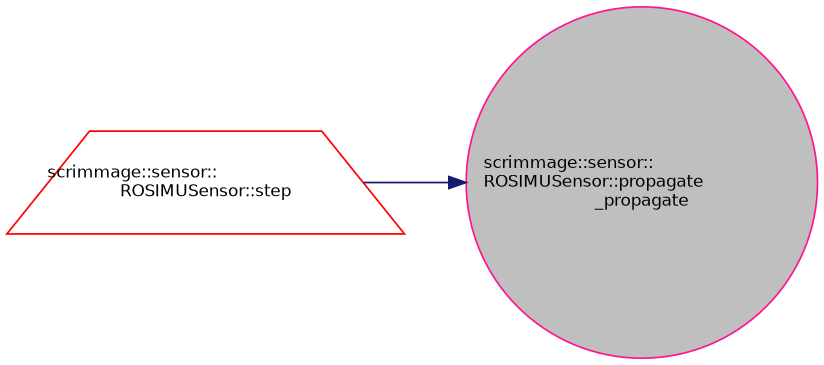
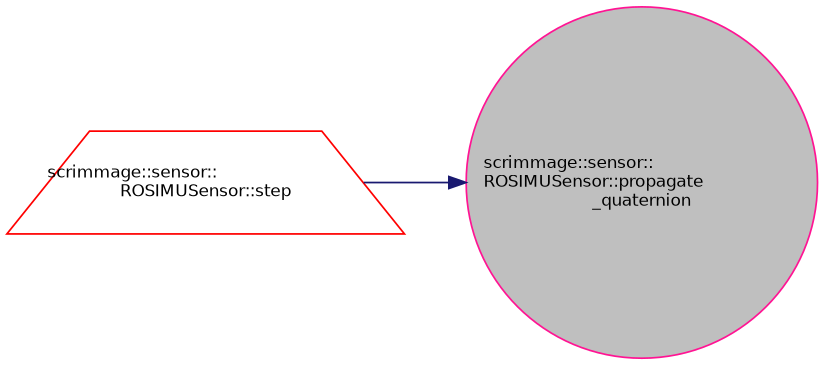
(642, 183) -> (642, 183)
